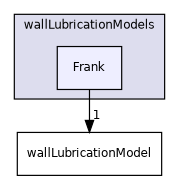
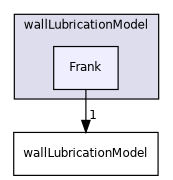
(89, 26) -> (86, 26)
